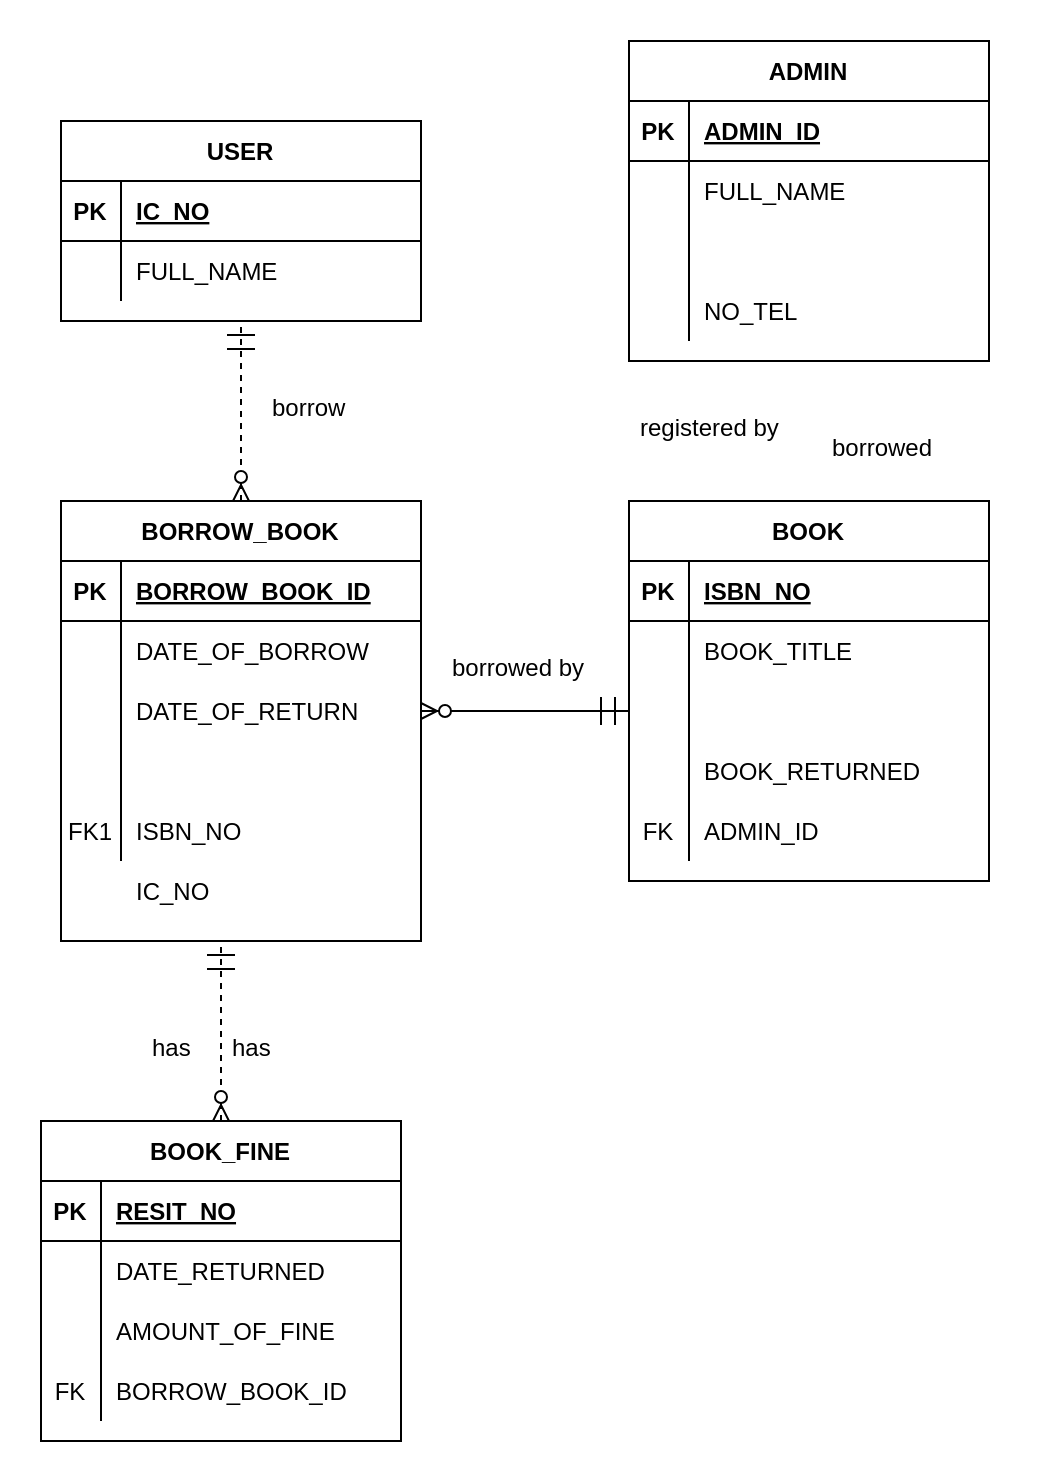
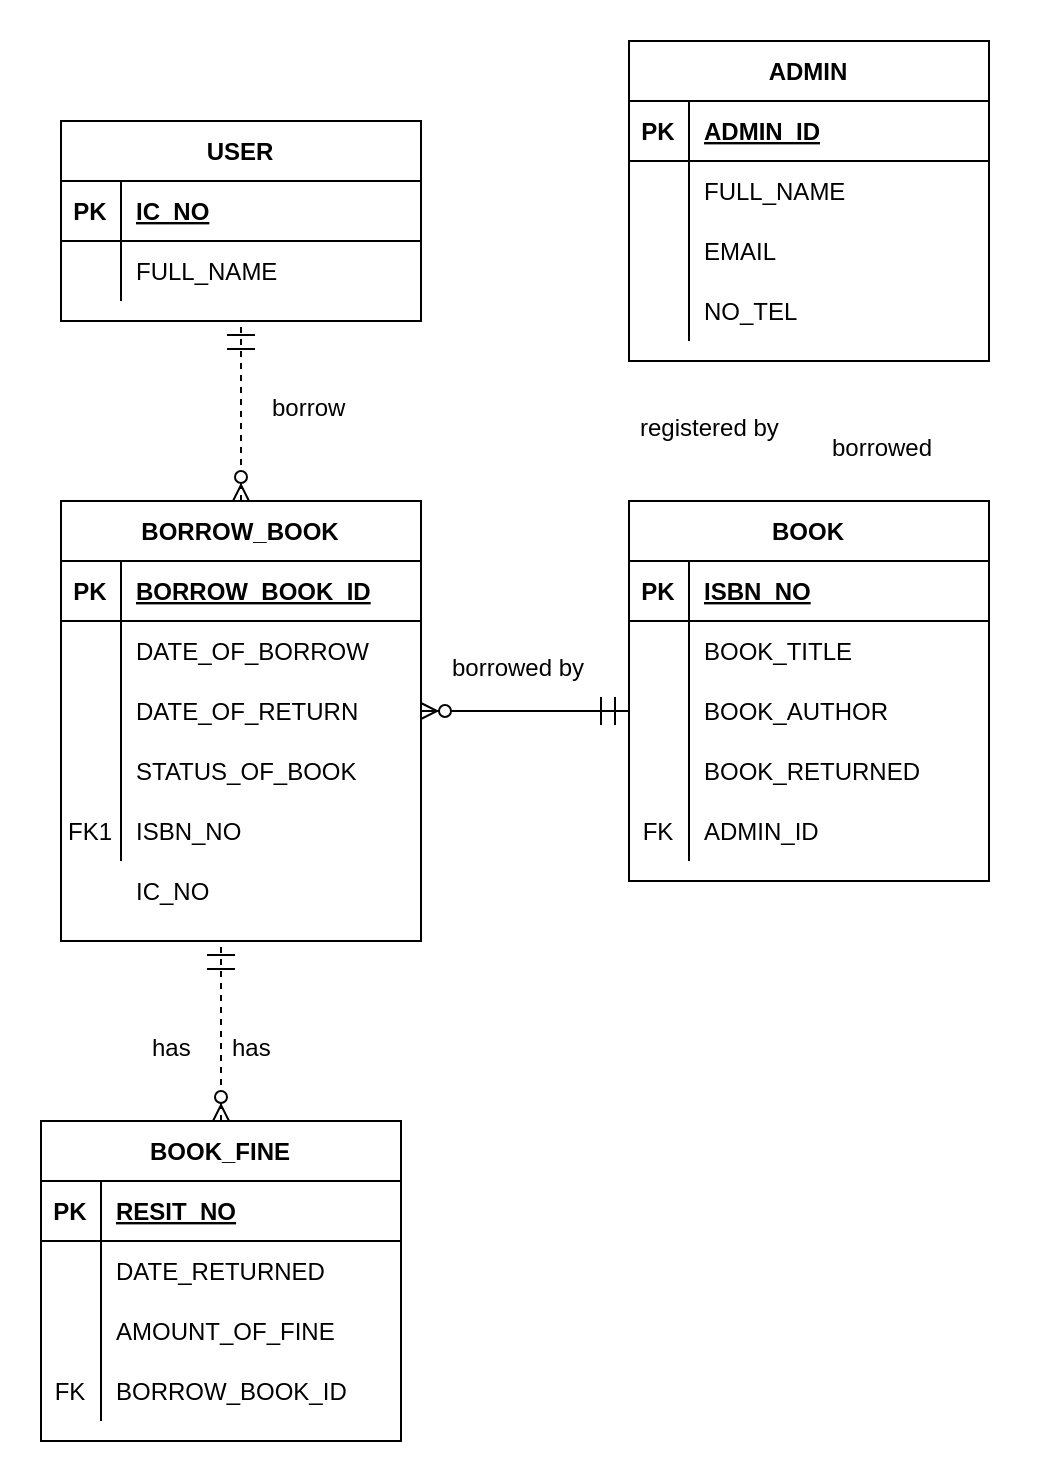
none -> (839, 251)
none -> (839, 711)
none -> (271, 771)
